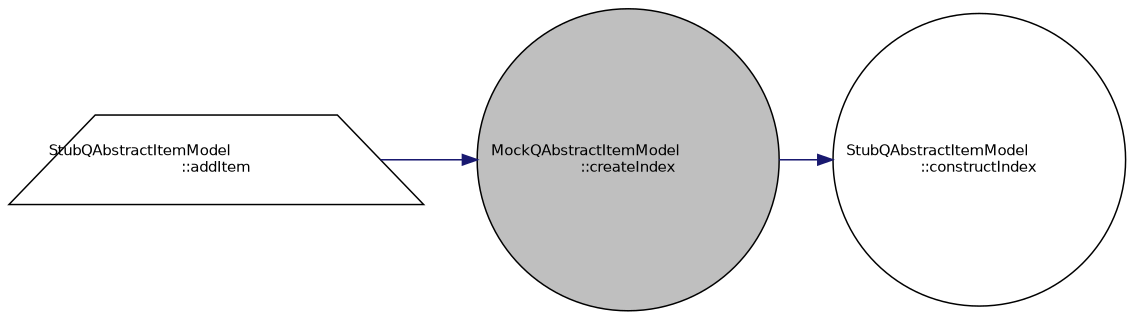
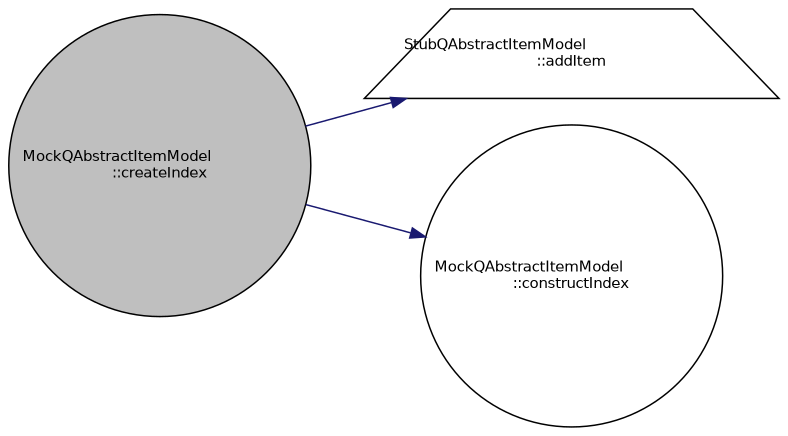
(421, 160) -> (349, 114)
(979, 160) -> (572, 276)
